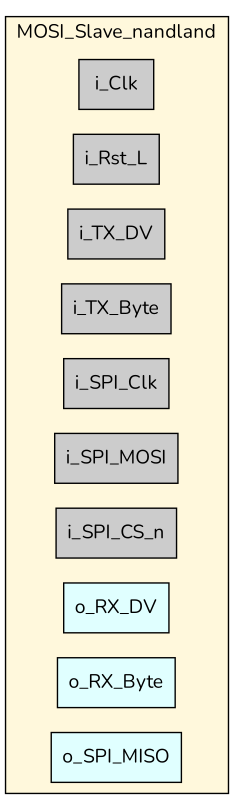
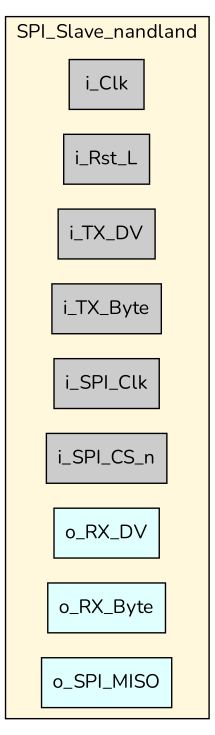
(117, 33) -> (107, 33)
(116, 458) -> none
